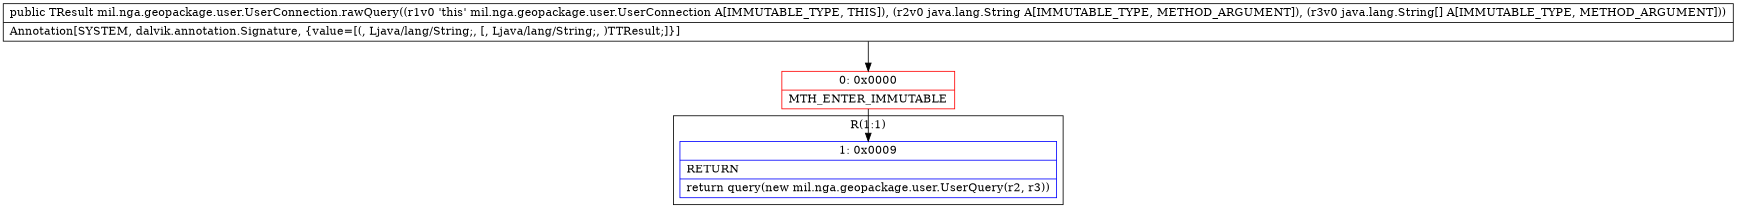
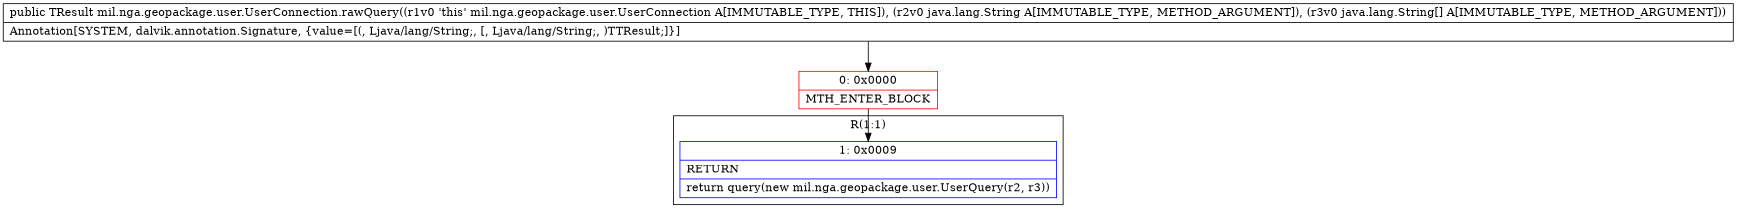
(868, 99) -> (868, 99)
